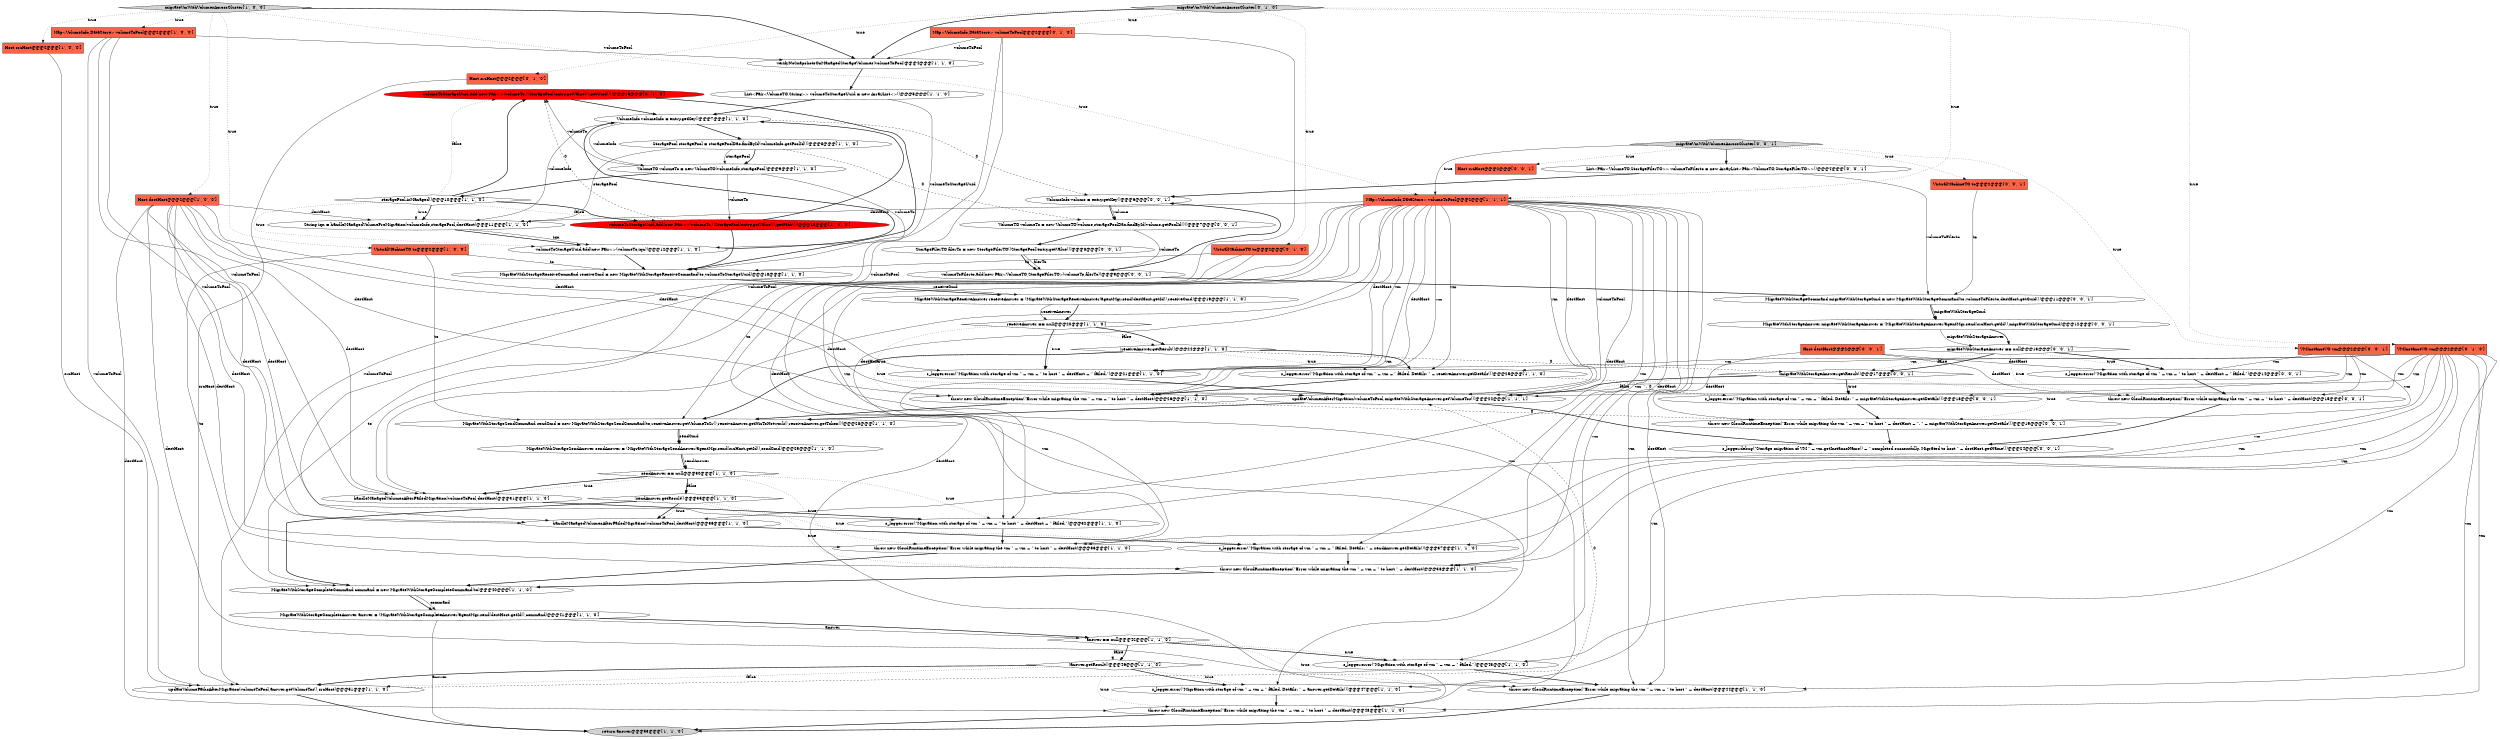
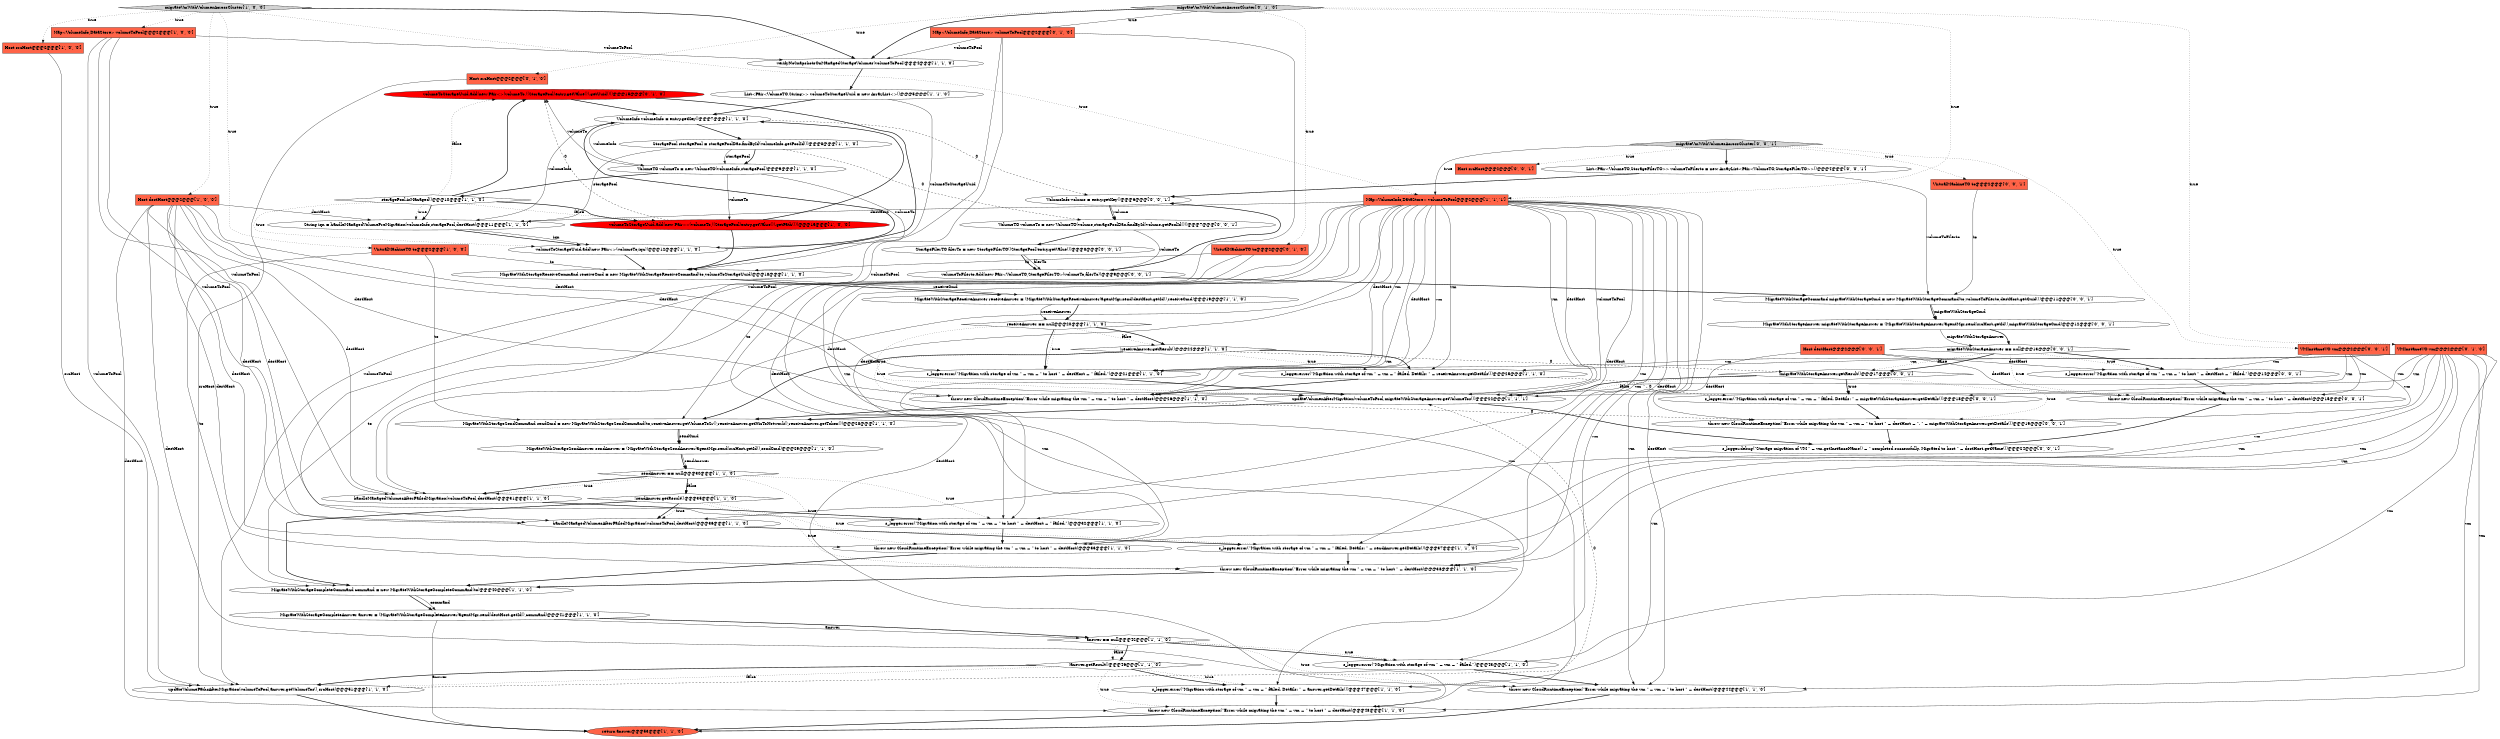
(1124, 19) -> (1124, 19)
(643, 732) -> (643, 732)
